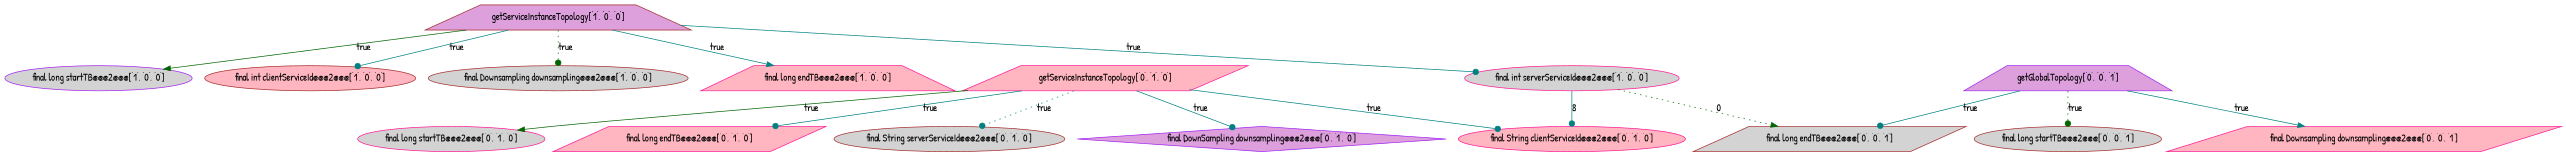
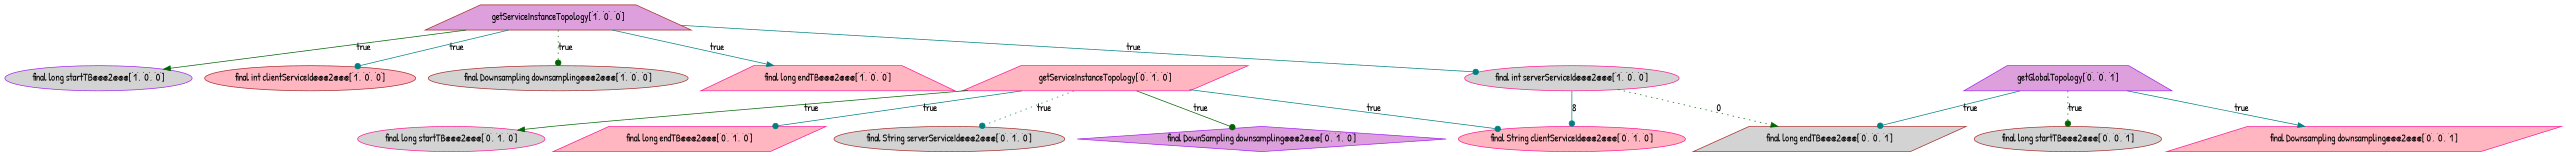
(1183, 109) -> (1183, 109)
